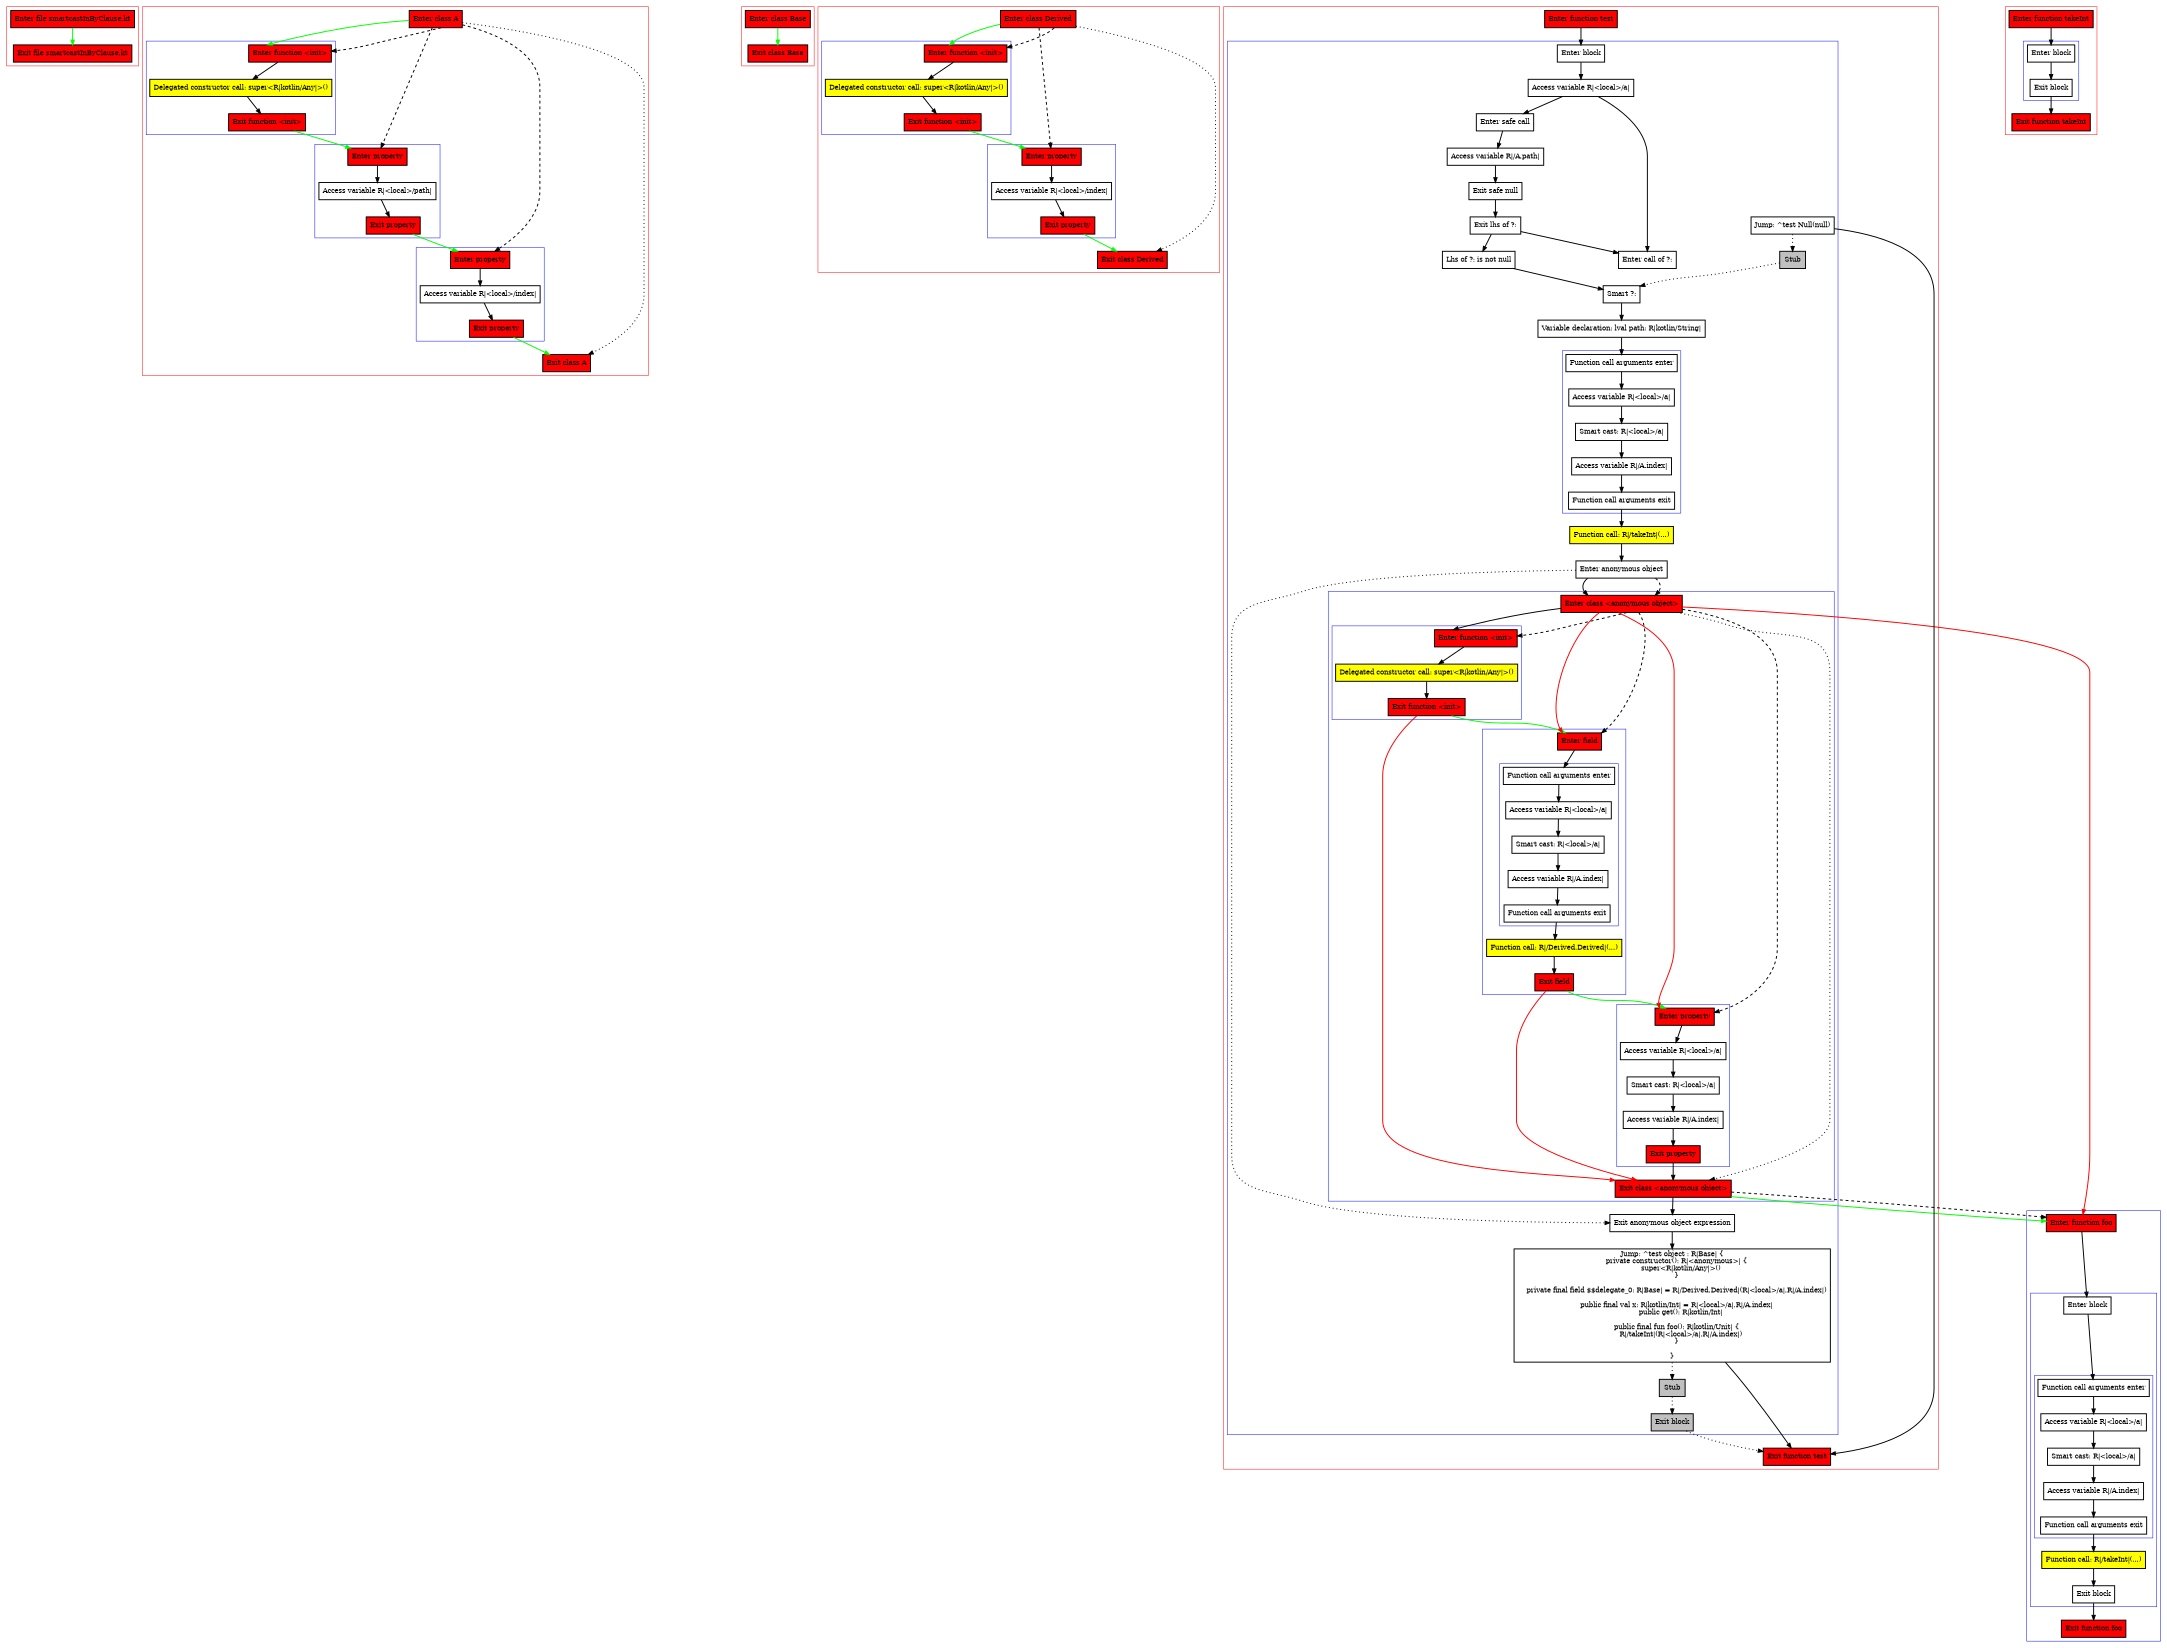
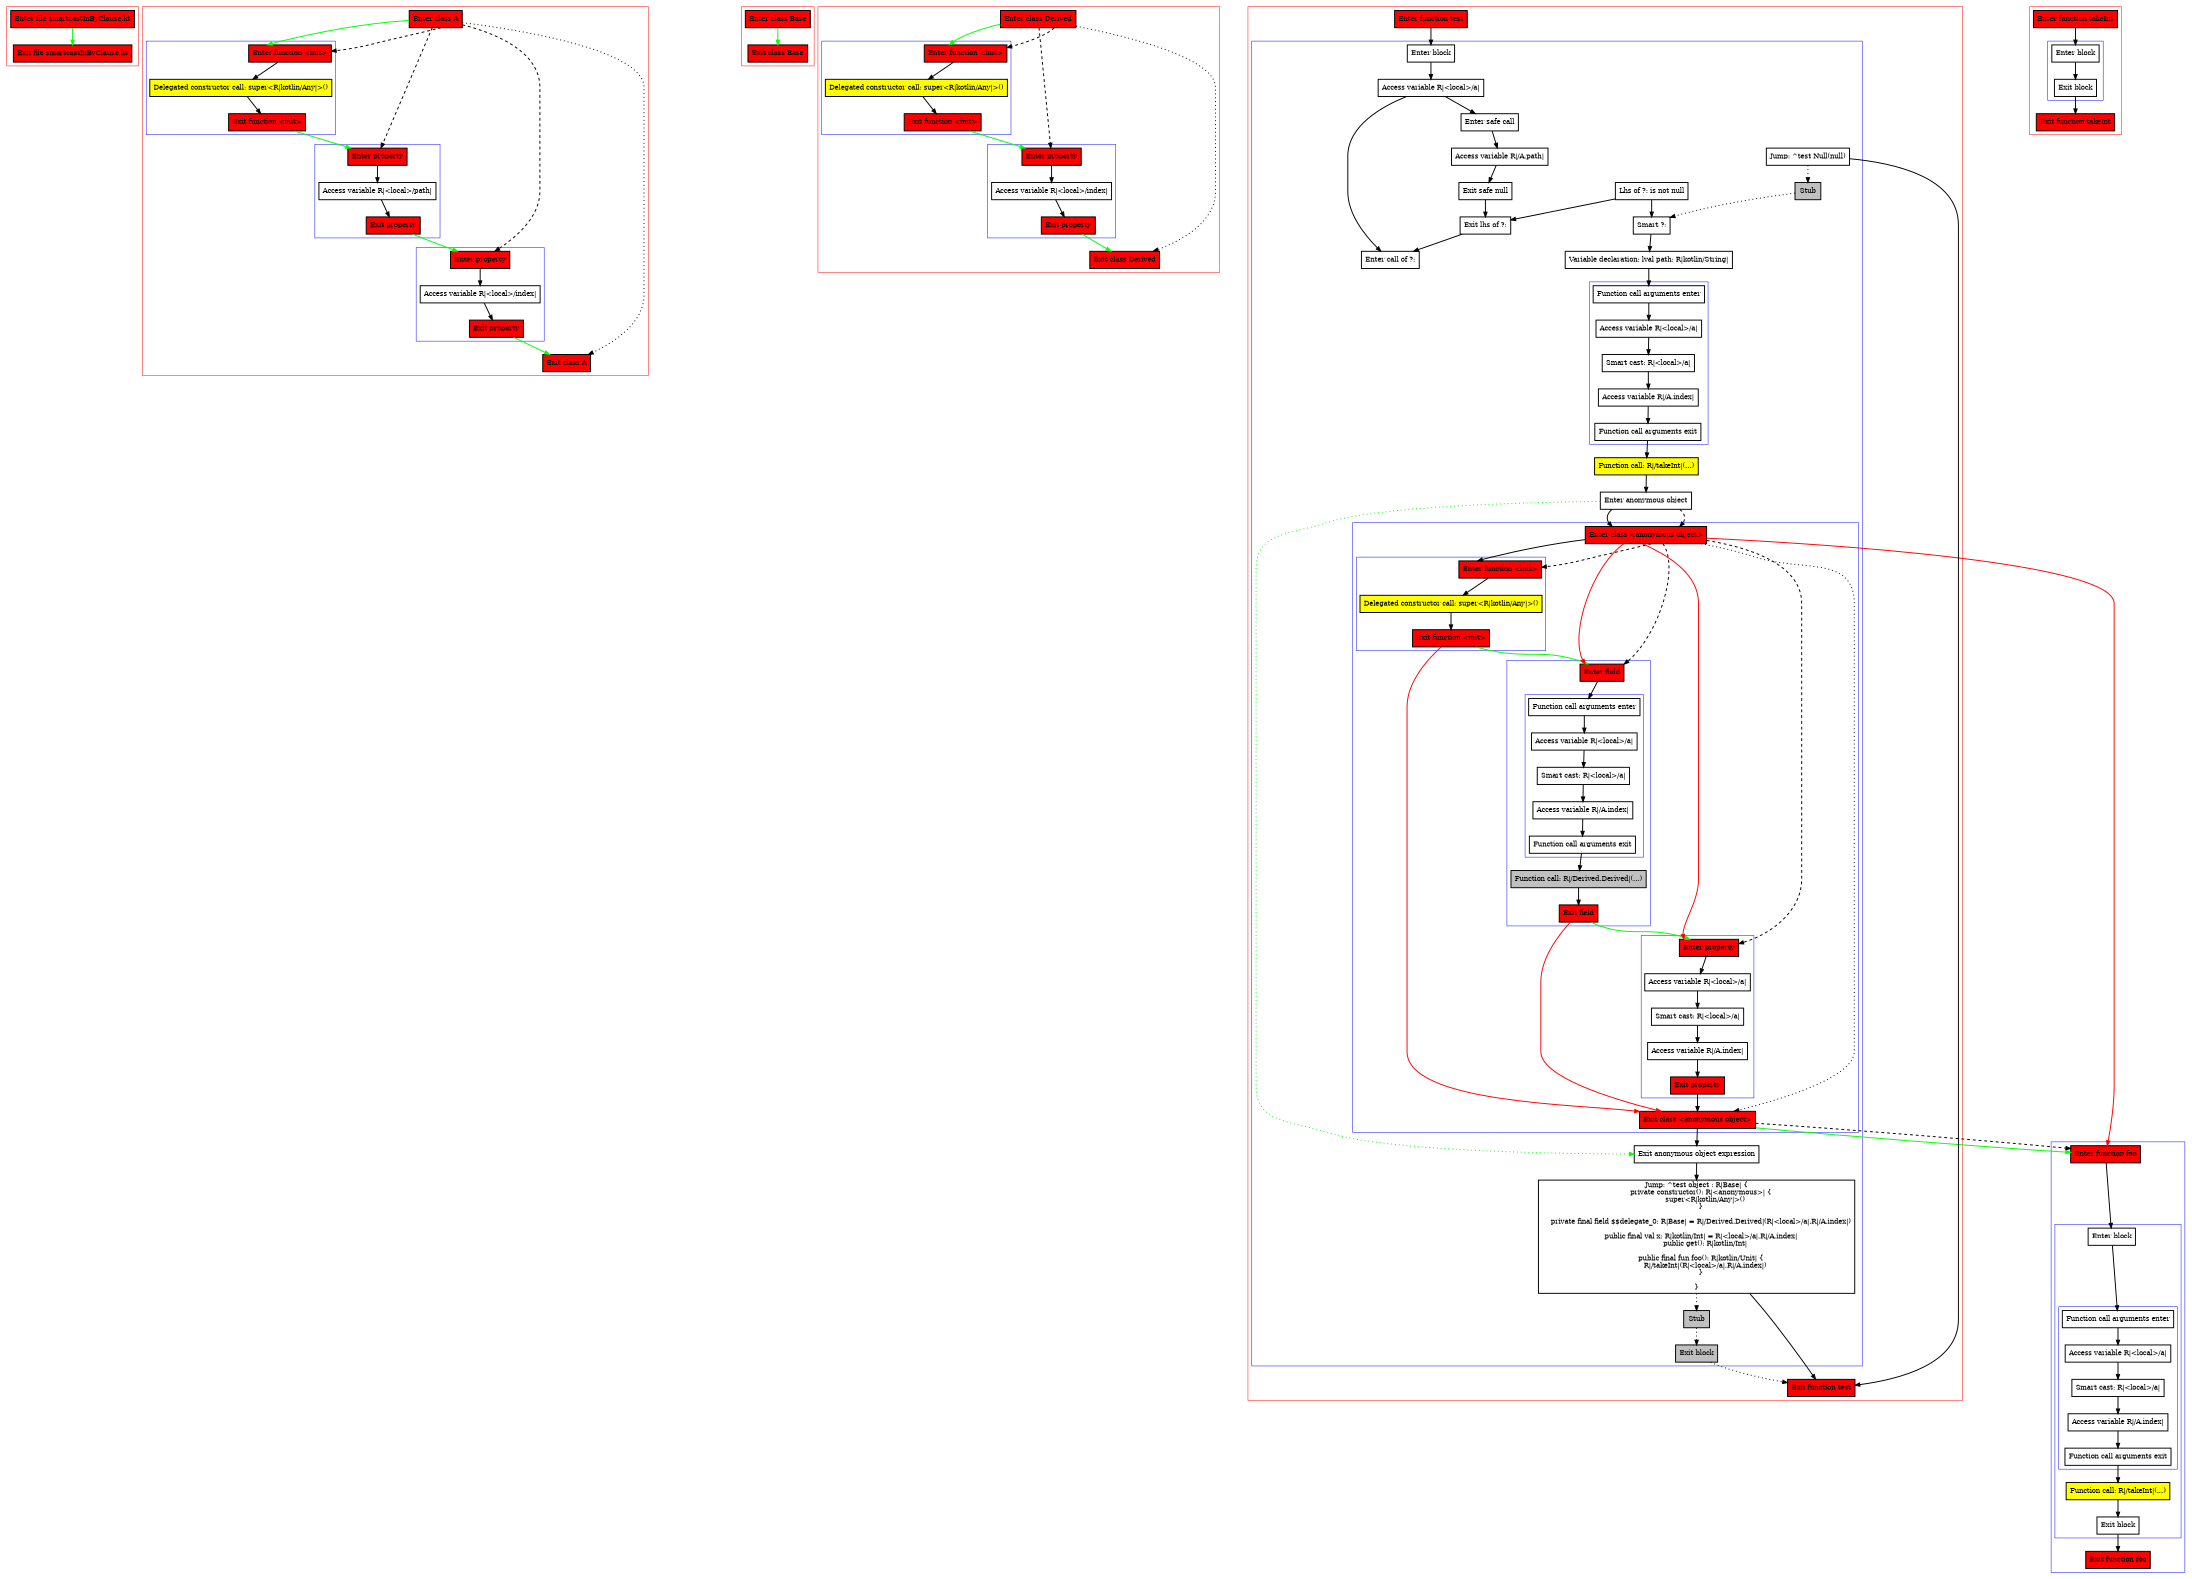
(1488, 241) -> (1565, 209)
(1232, 911) -> (1256, 842)
(1554, 948) -> (1579, 879)
